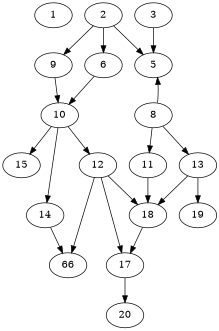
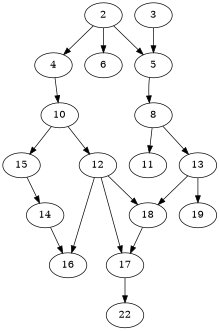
(53, 15) -> none
(53, 65) -> (53, 65)
(84, 88) -> none
(158, 94) -> (149, 87)
(53, 162) -> (32, 187)
(148, 187) -> none
(68, 265) -> (68, 265)
(125, 315) -> (125, 315)
